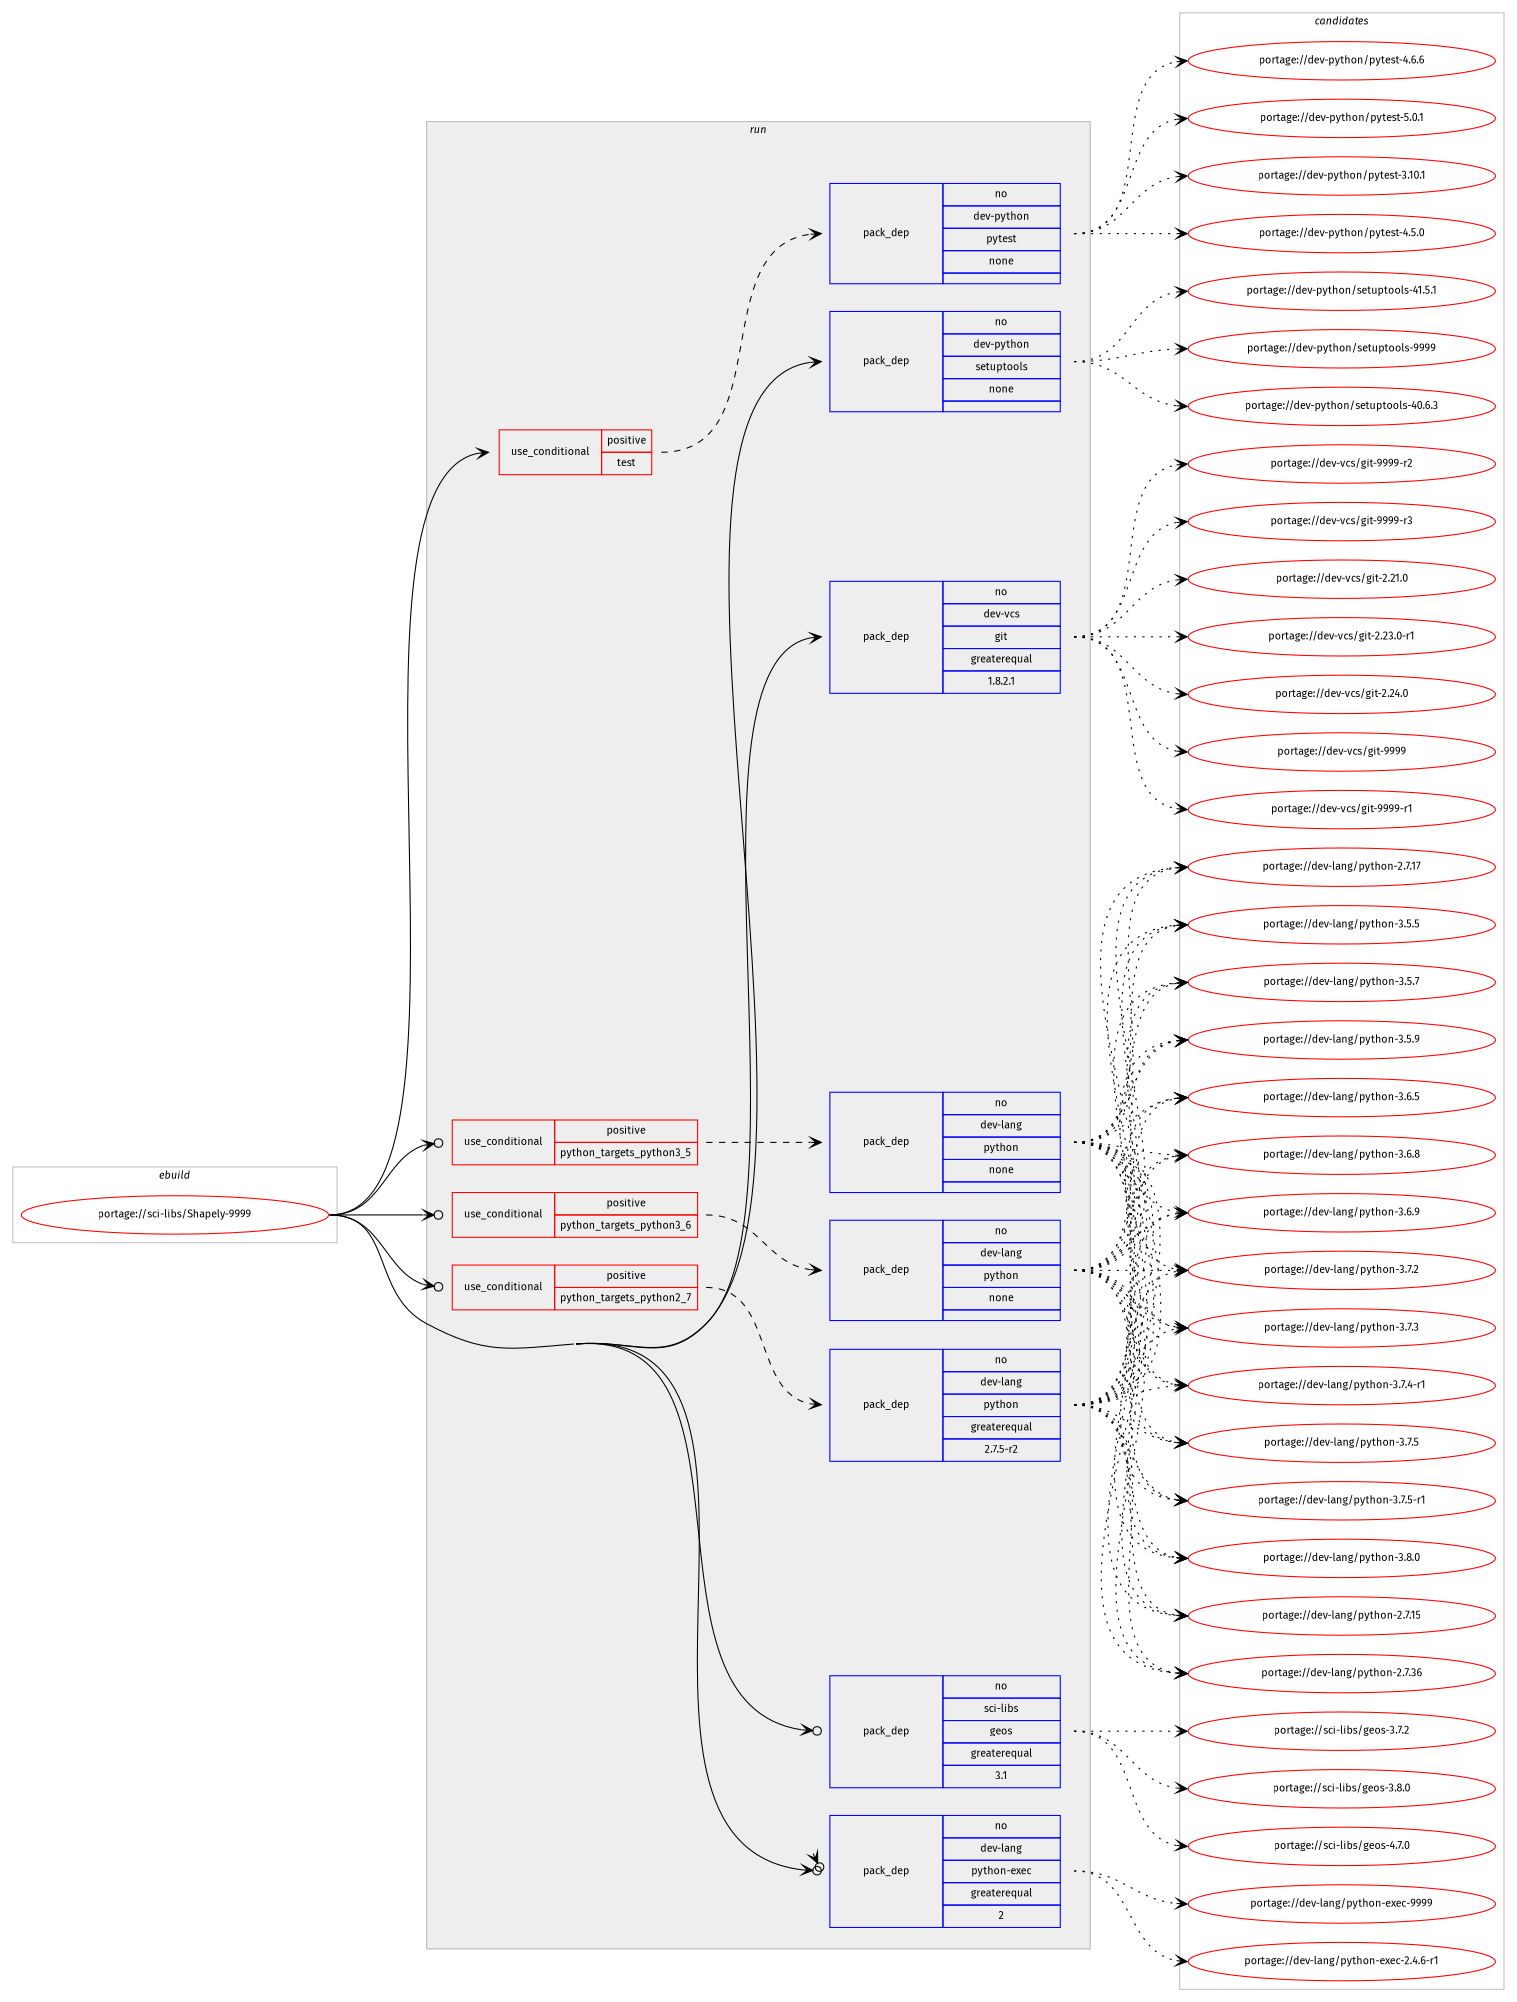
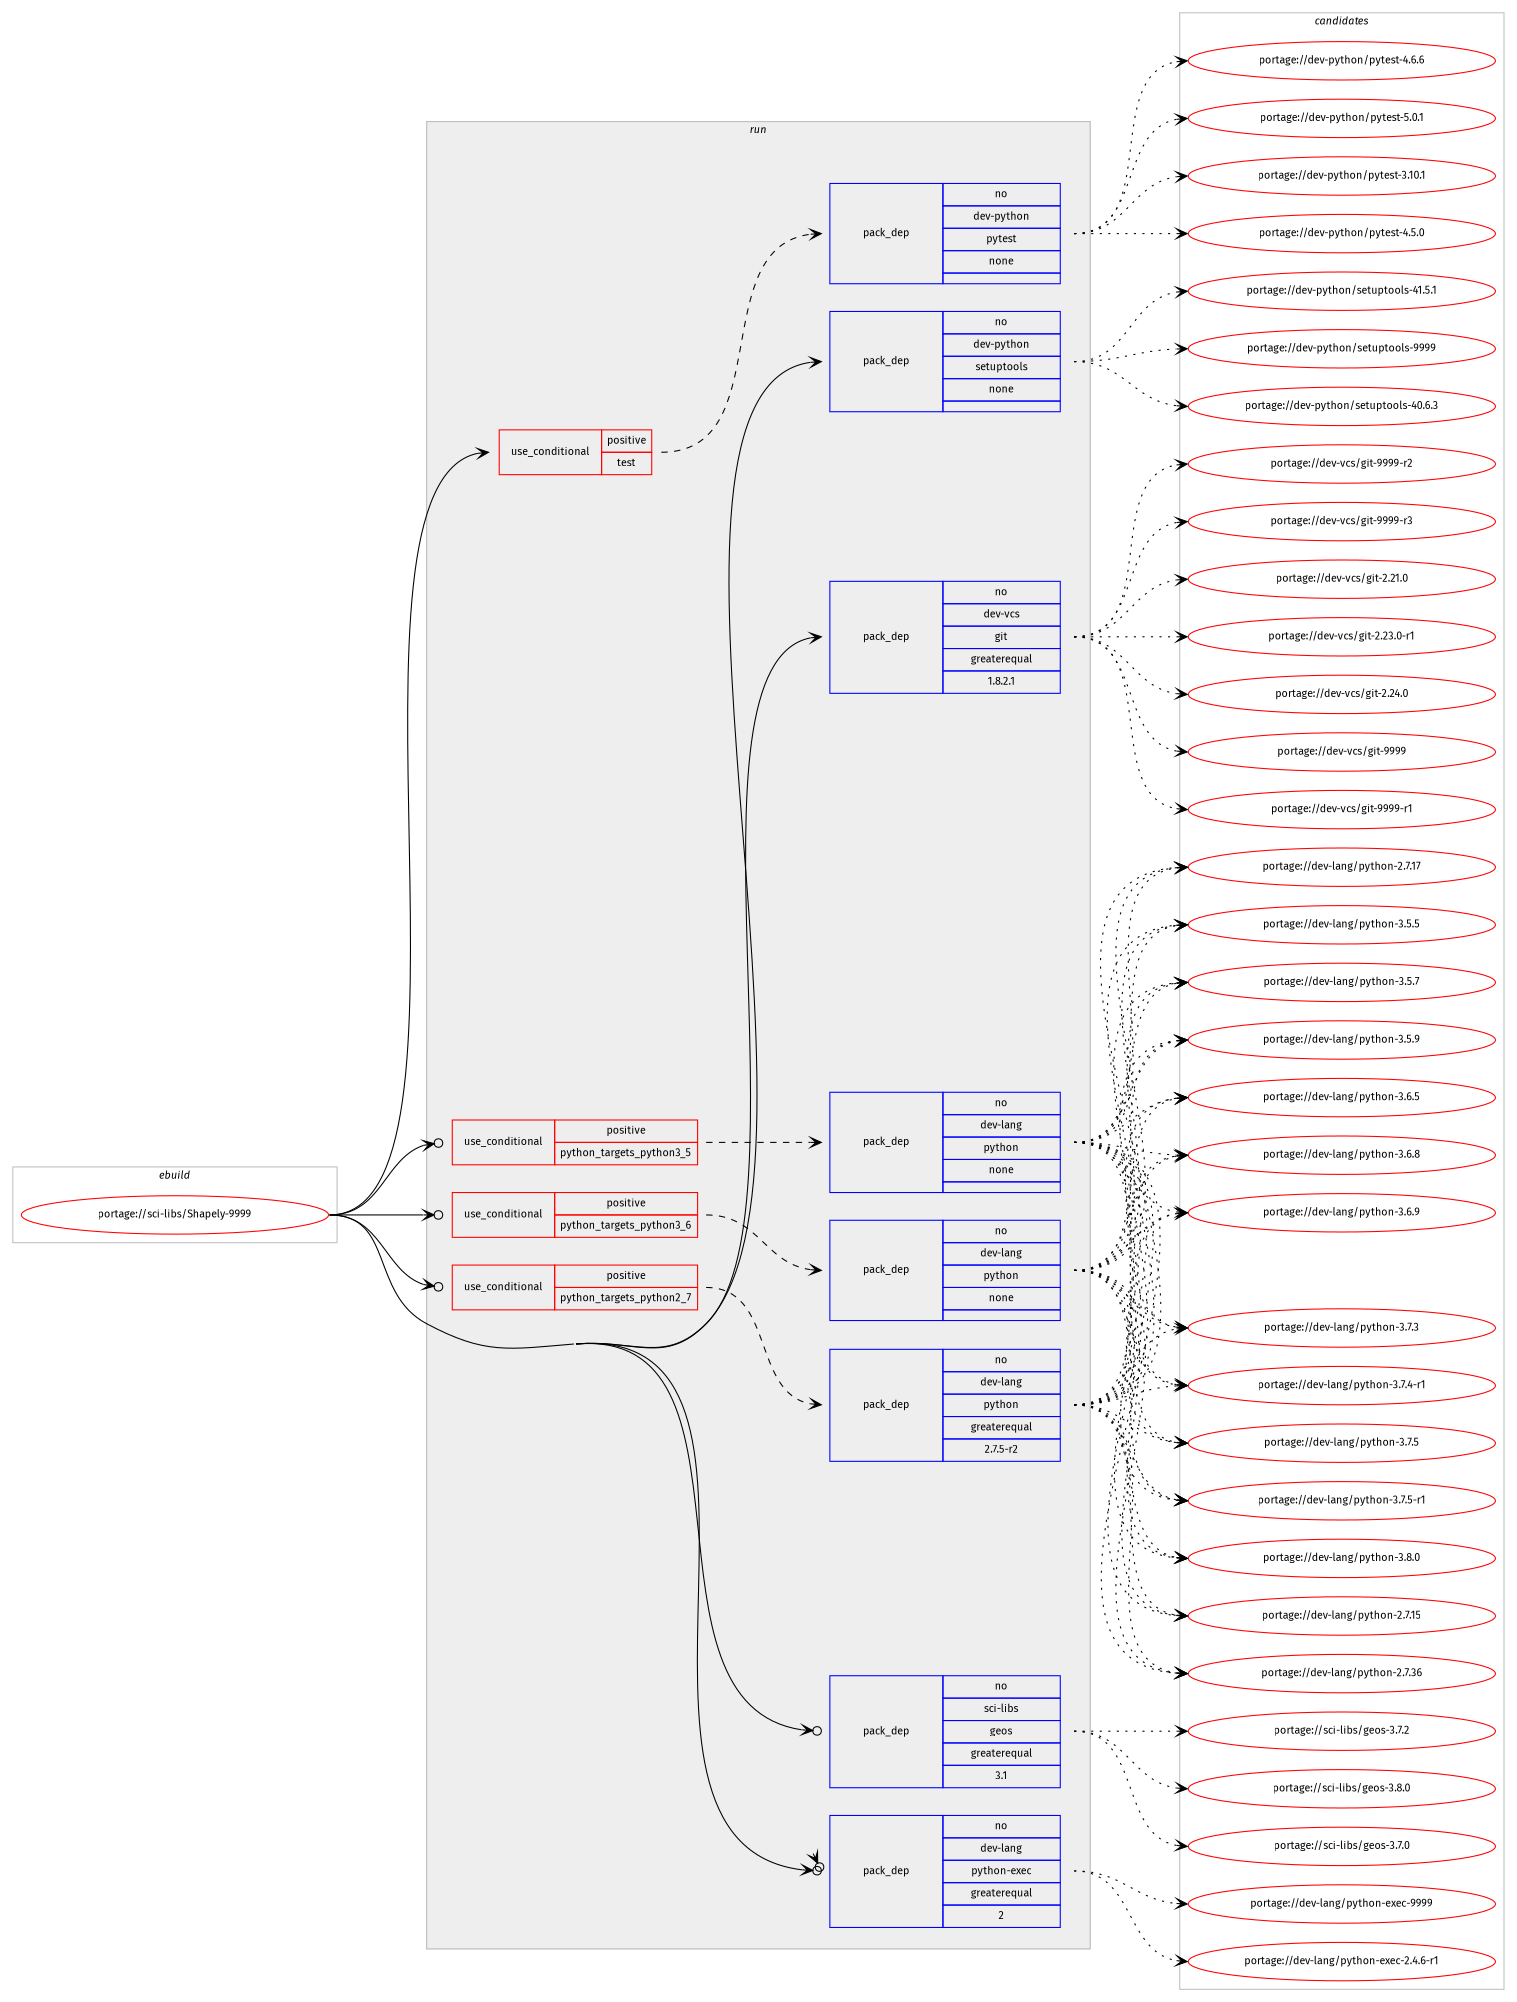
(1342, 1270) -> none
(1342, 1846) -> (1342, 1846)
